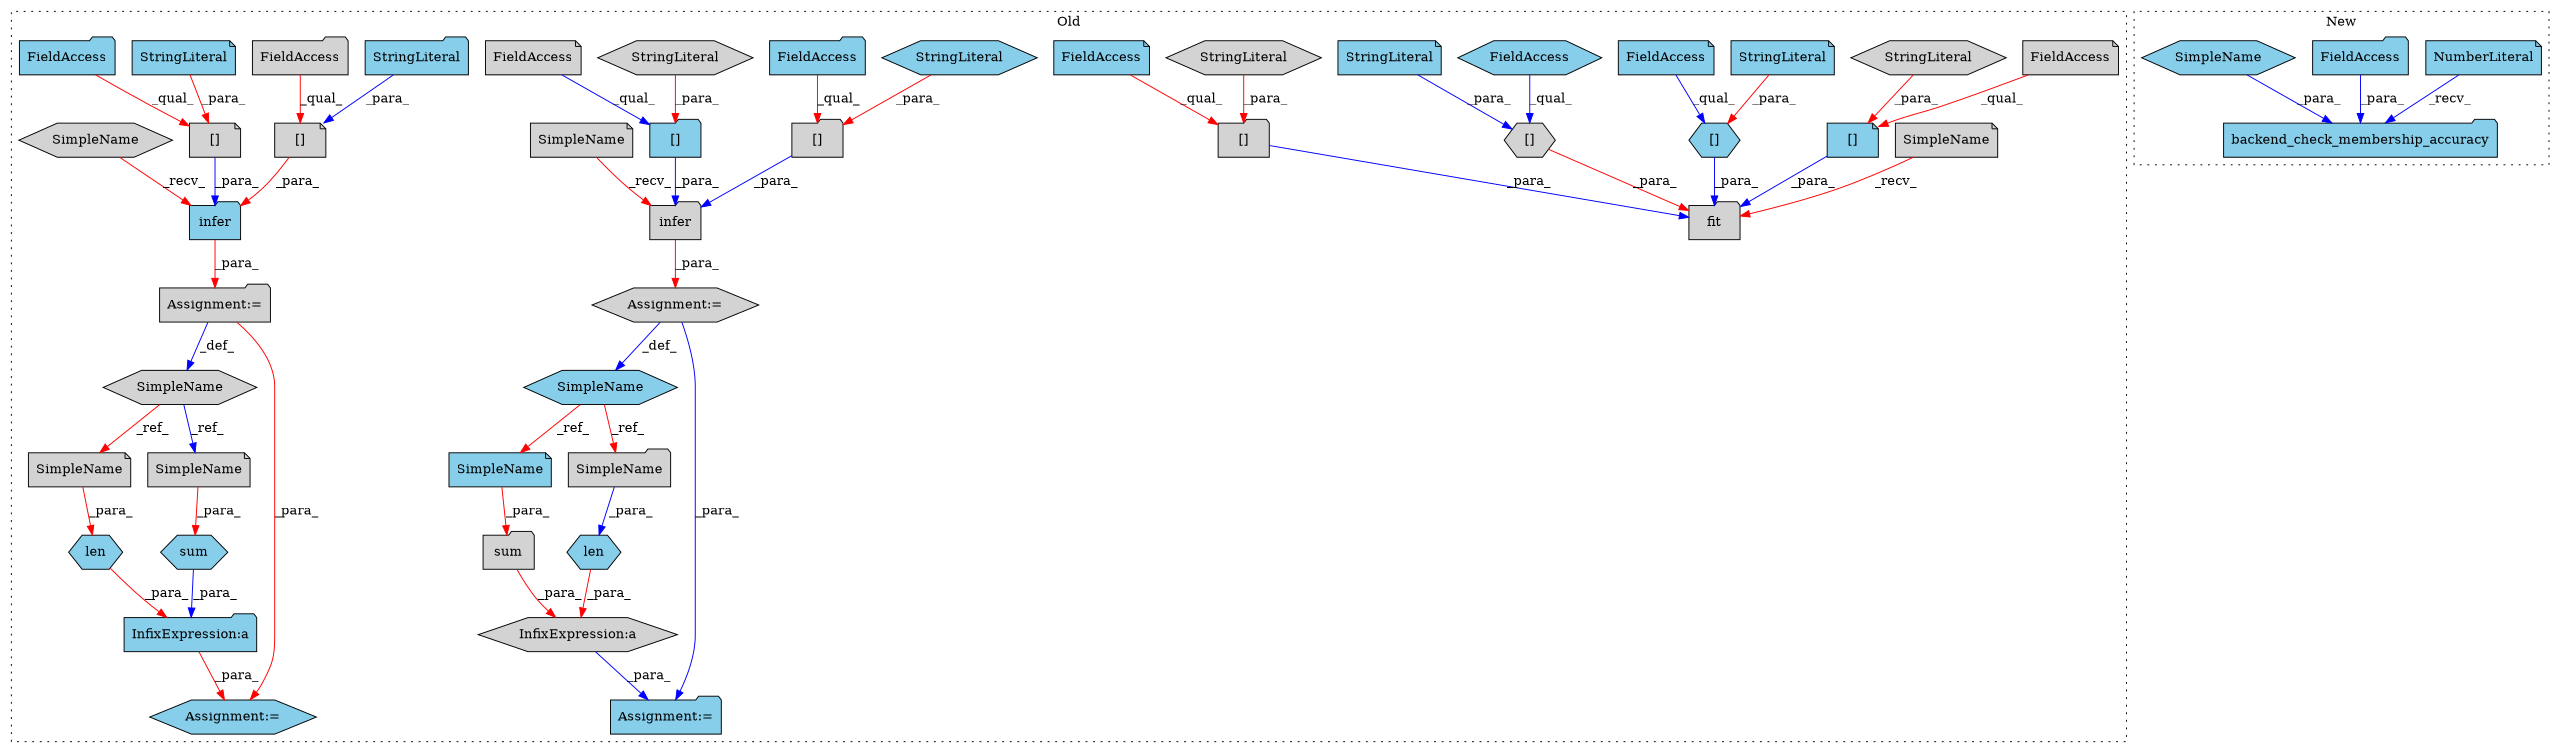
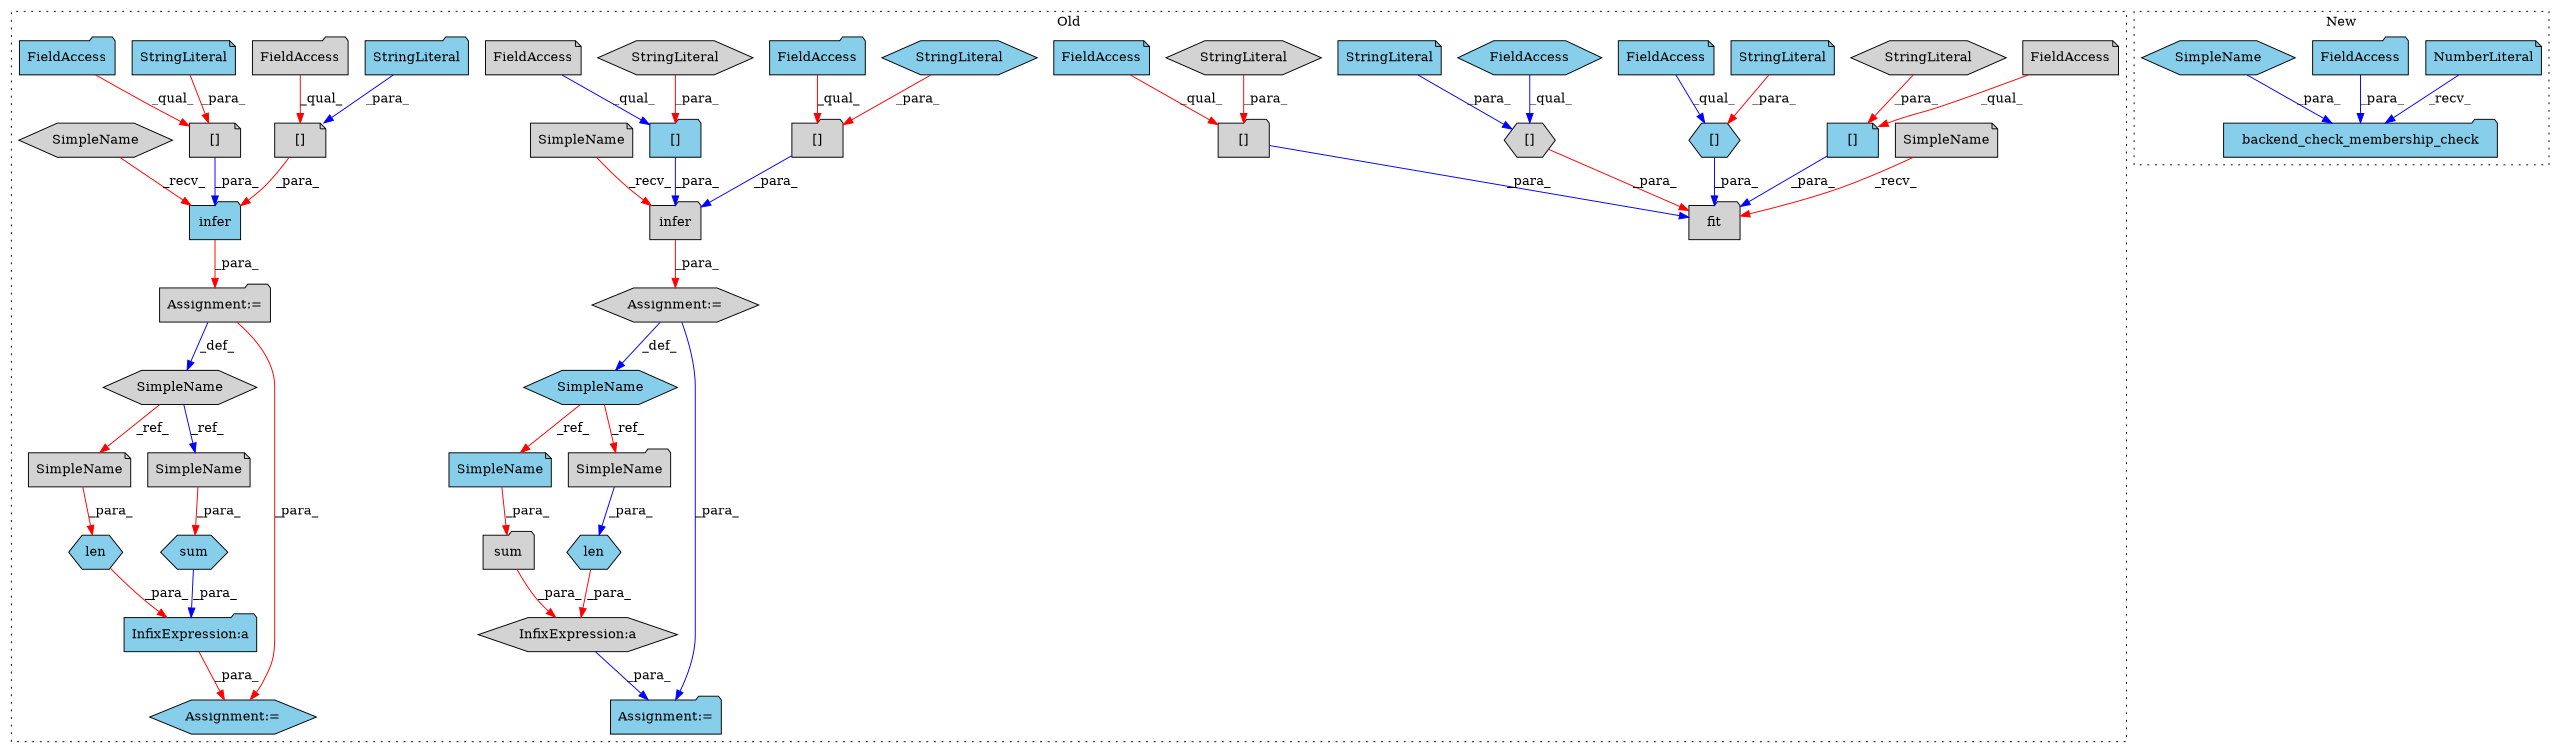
(2360, 140) -> (2360, 140)
